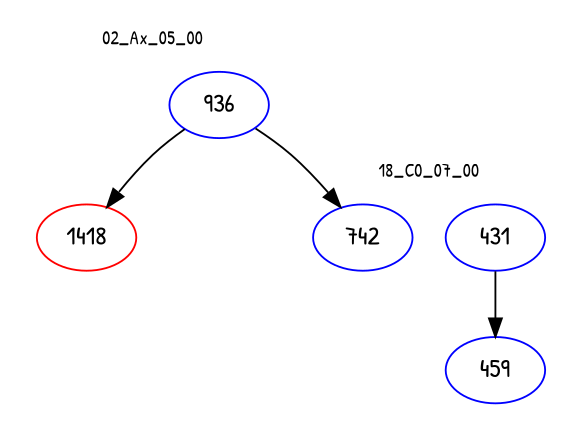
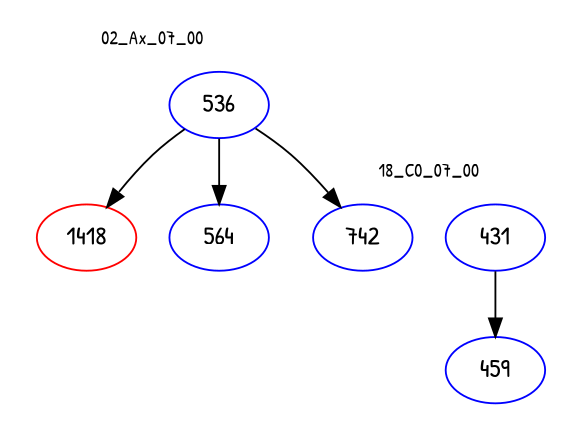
(153, 40) -> (153, 40)
(219, 105) -> (219, 105)
none -> (219, 238)
